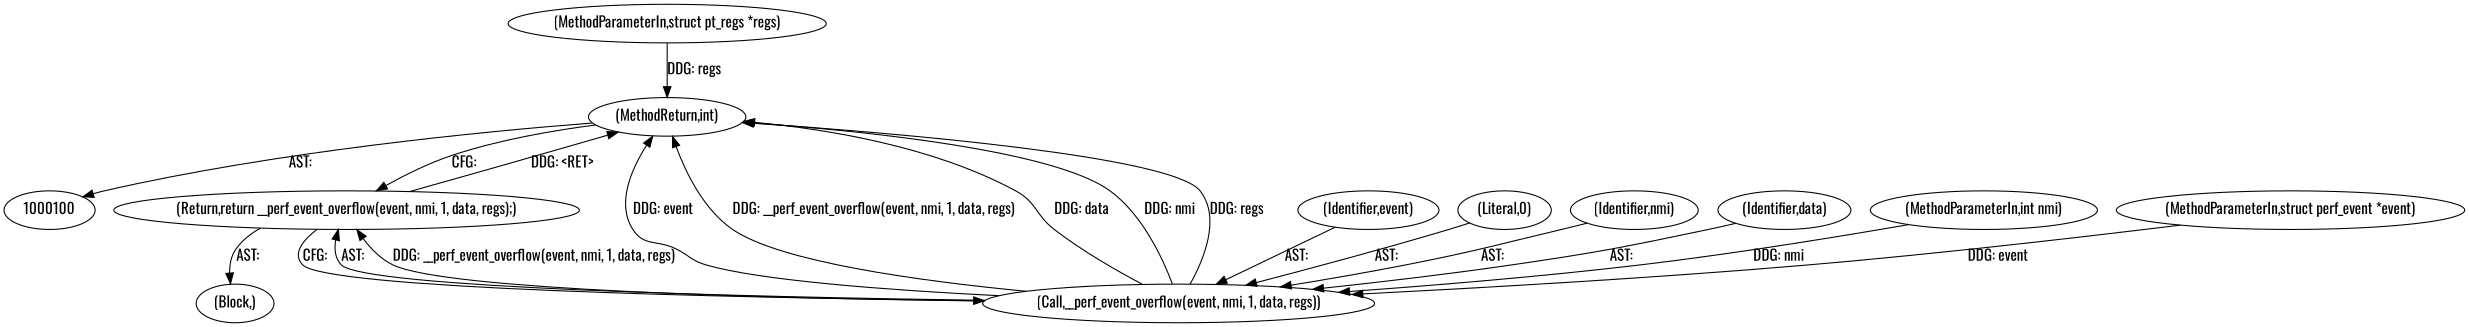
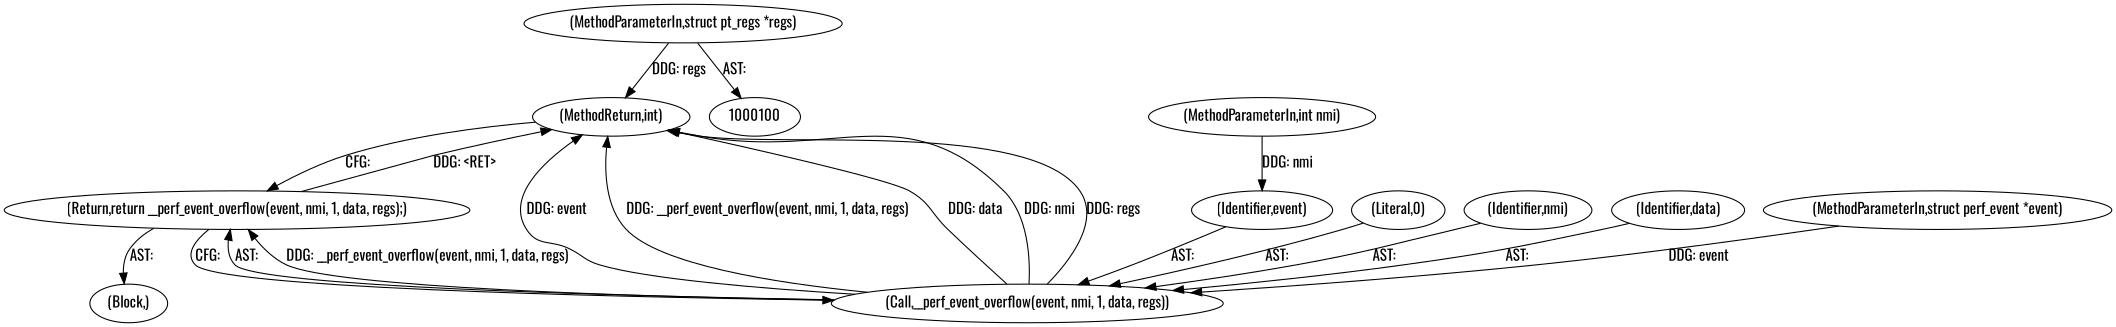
(341, 149) -> (716, 66)
(1630, 266) -> (1262, 158)
